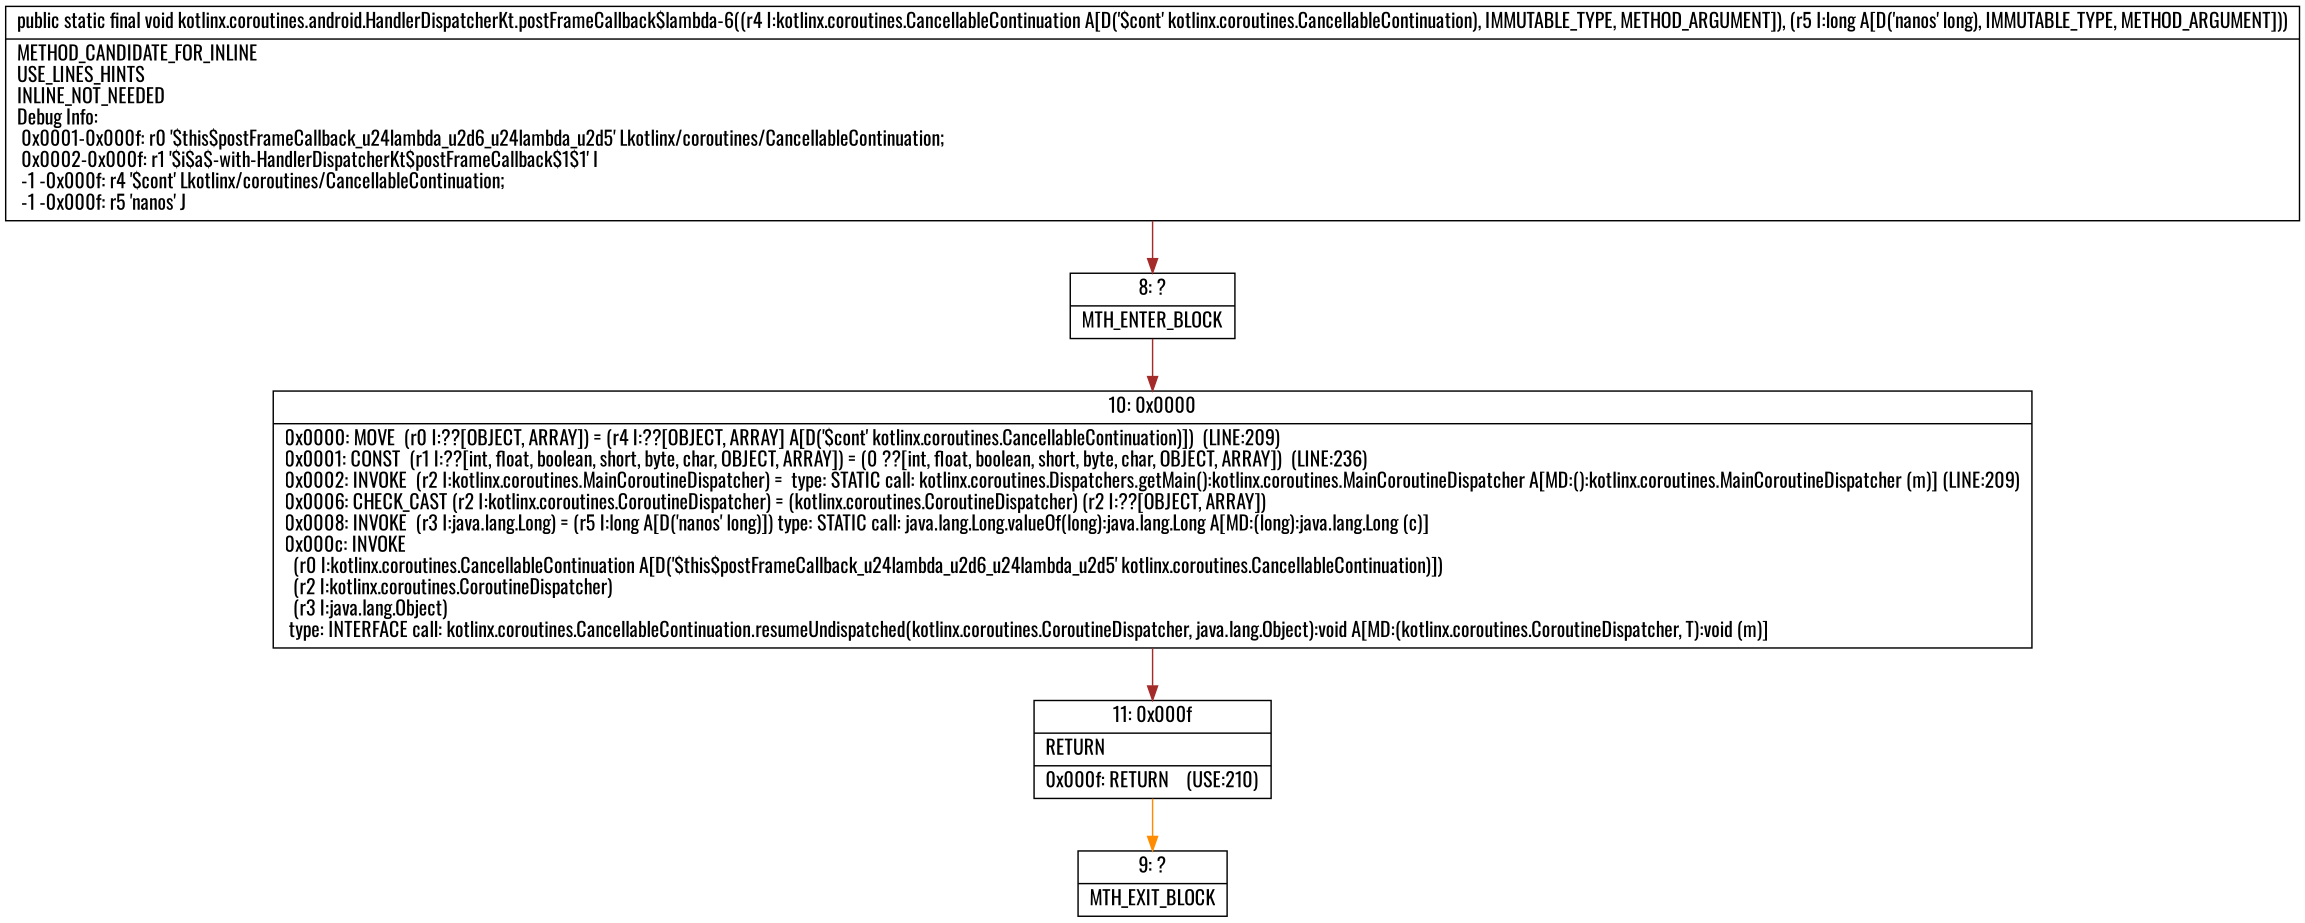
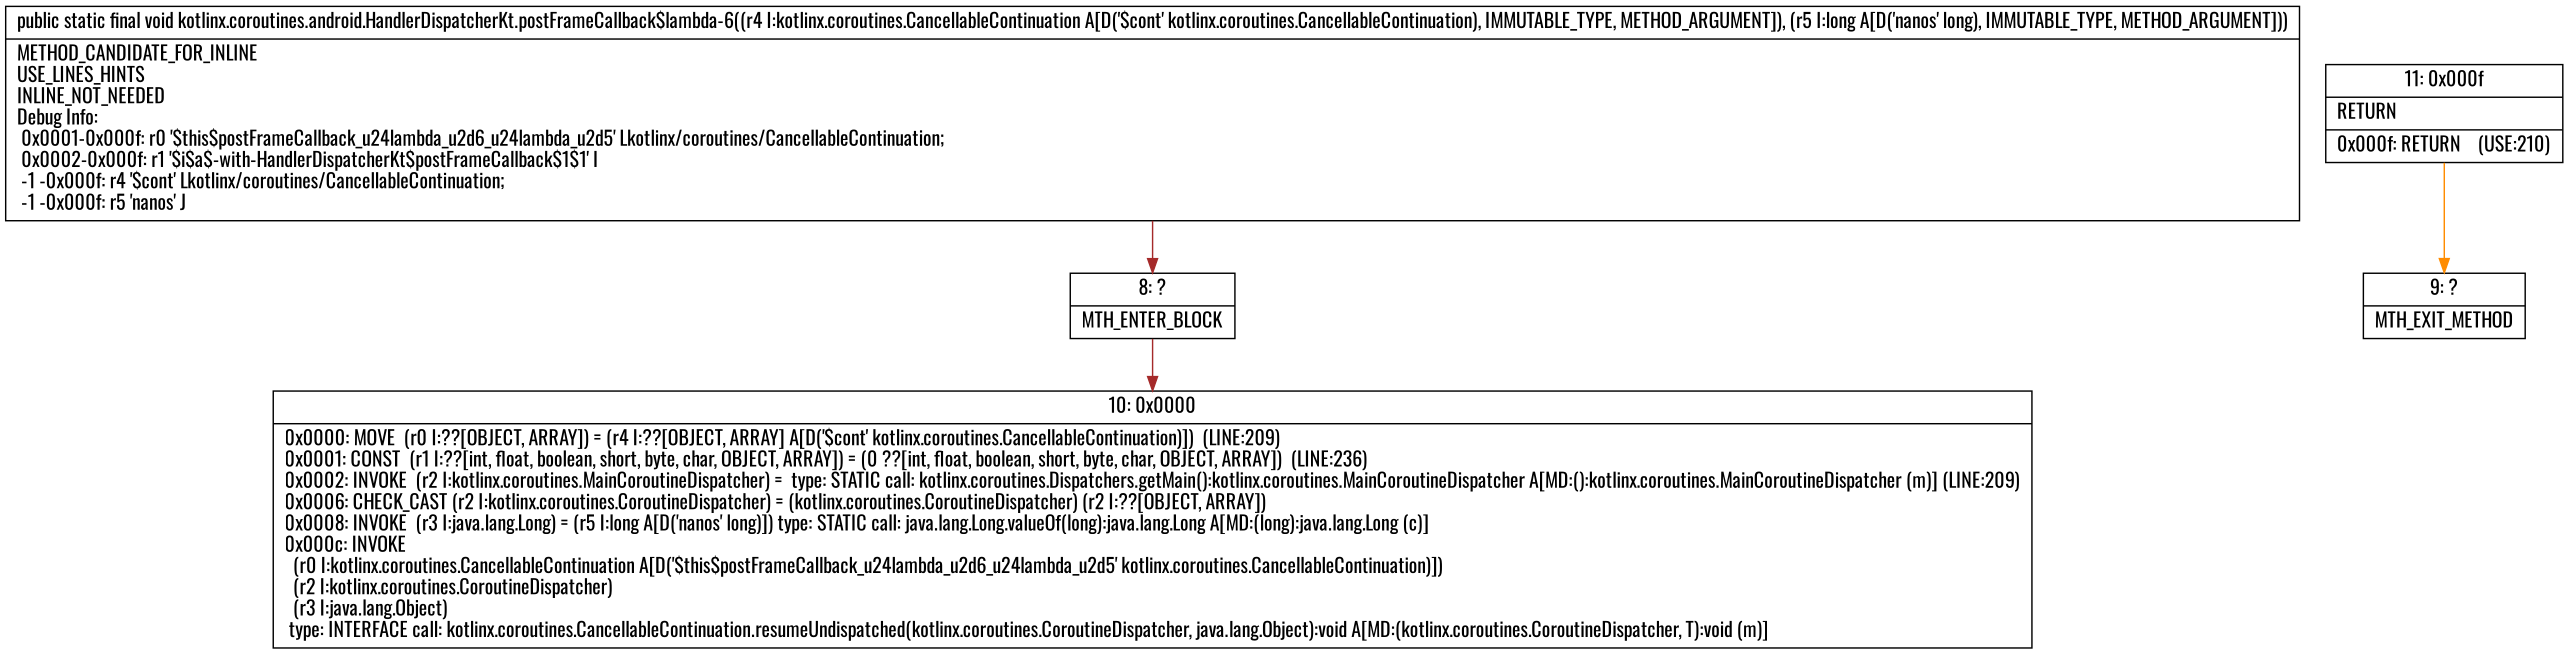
(1153, 667) -> none
(1153, 899) -> (2444, 322)
